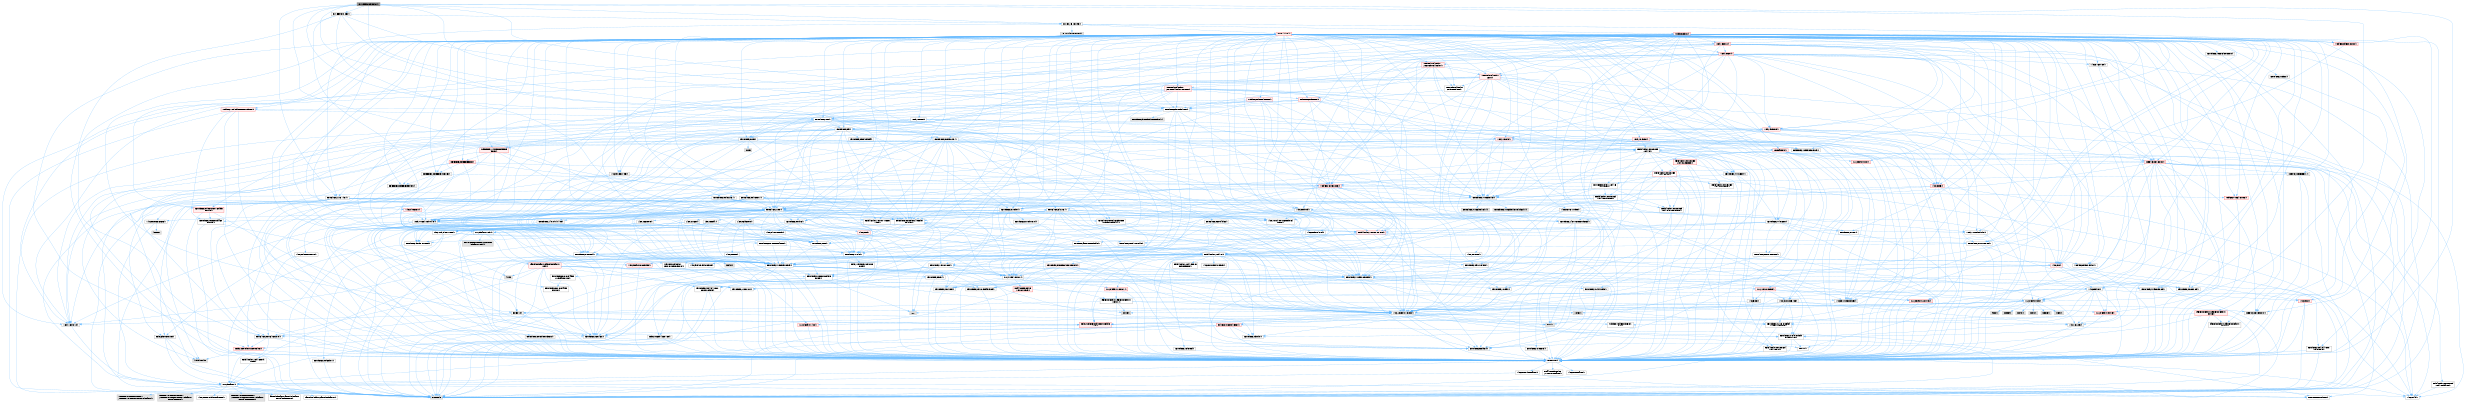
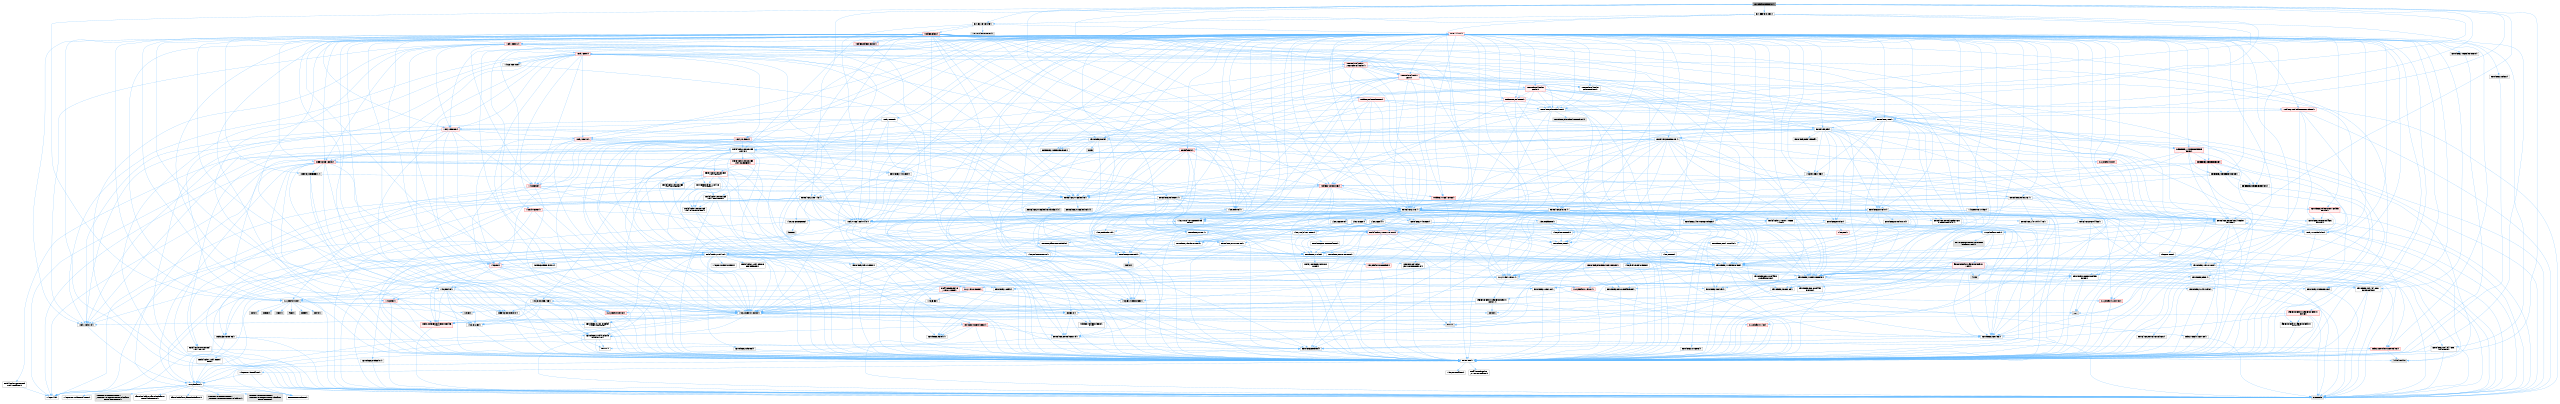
(1178, 89) -> (1535, 89)
(1189, 191) -> (1591, 201)
